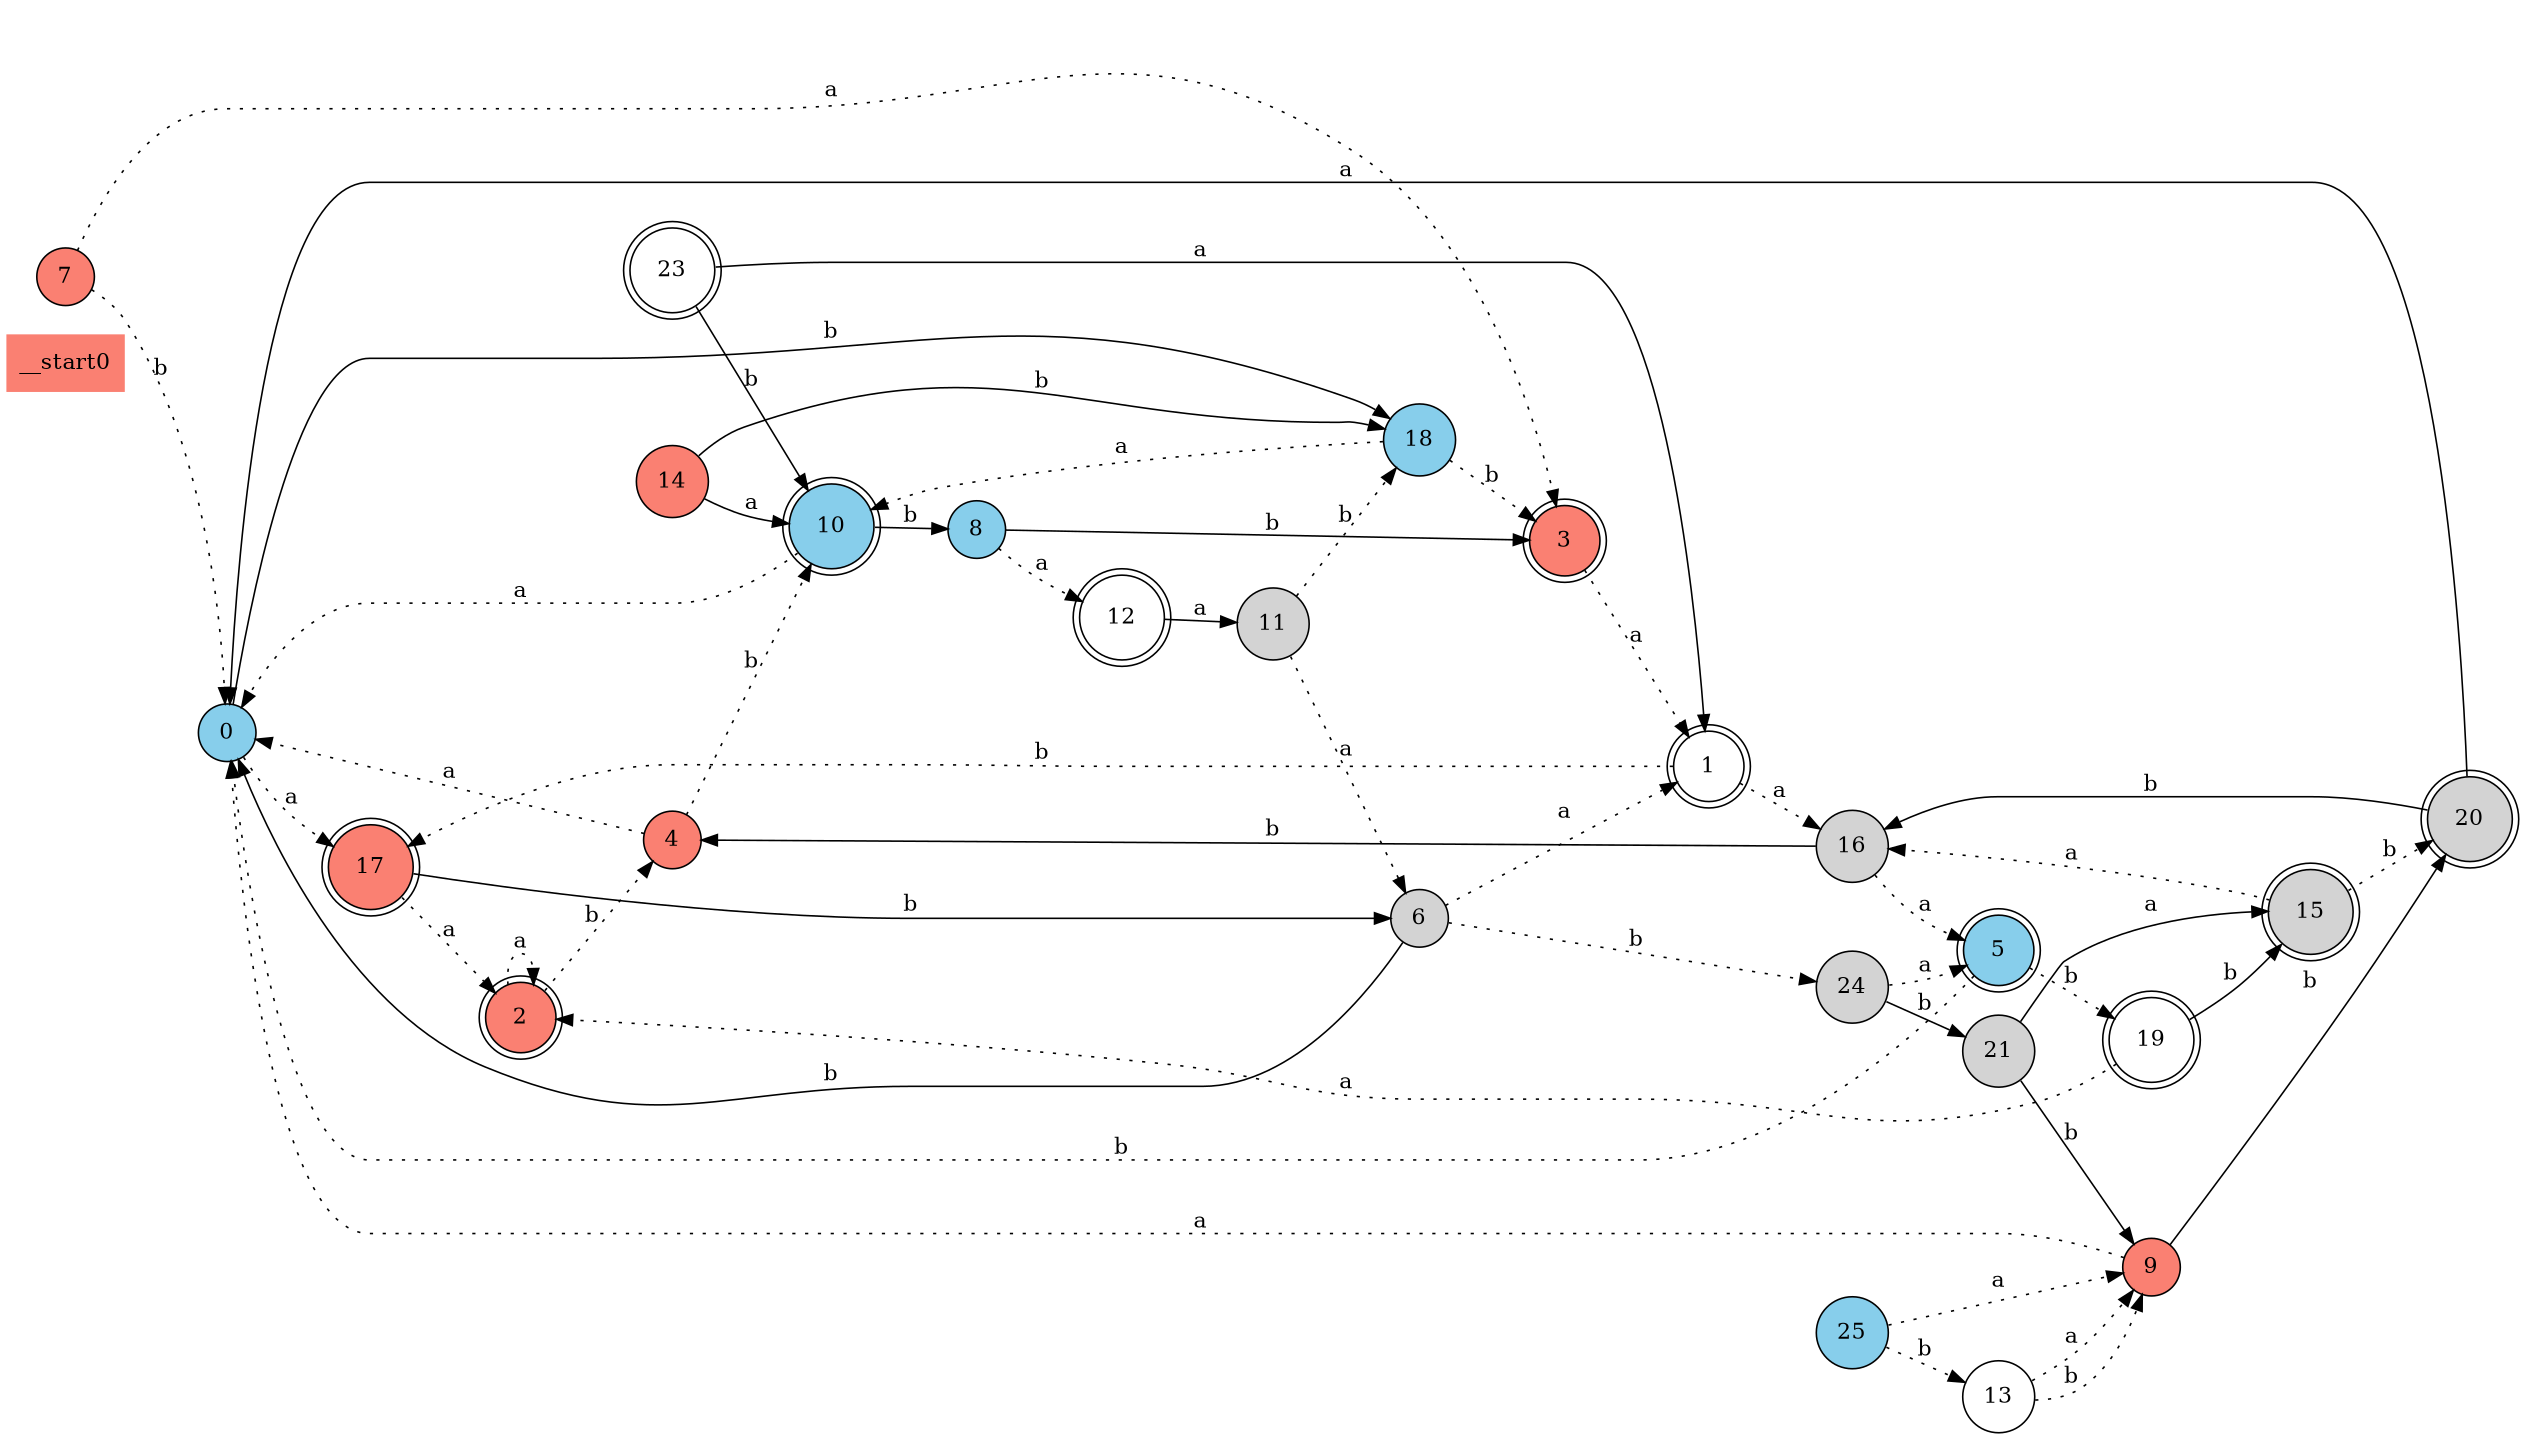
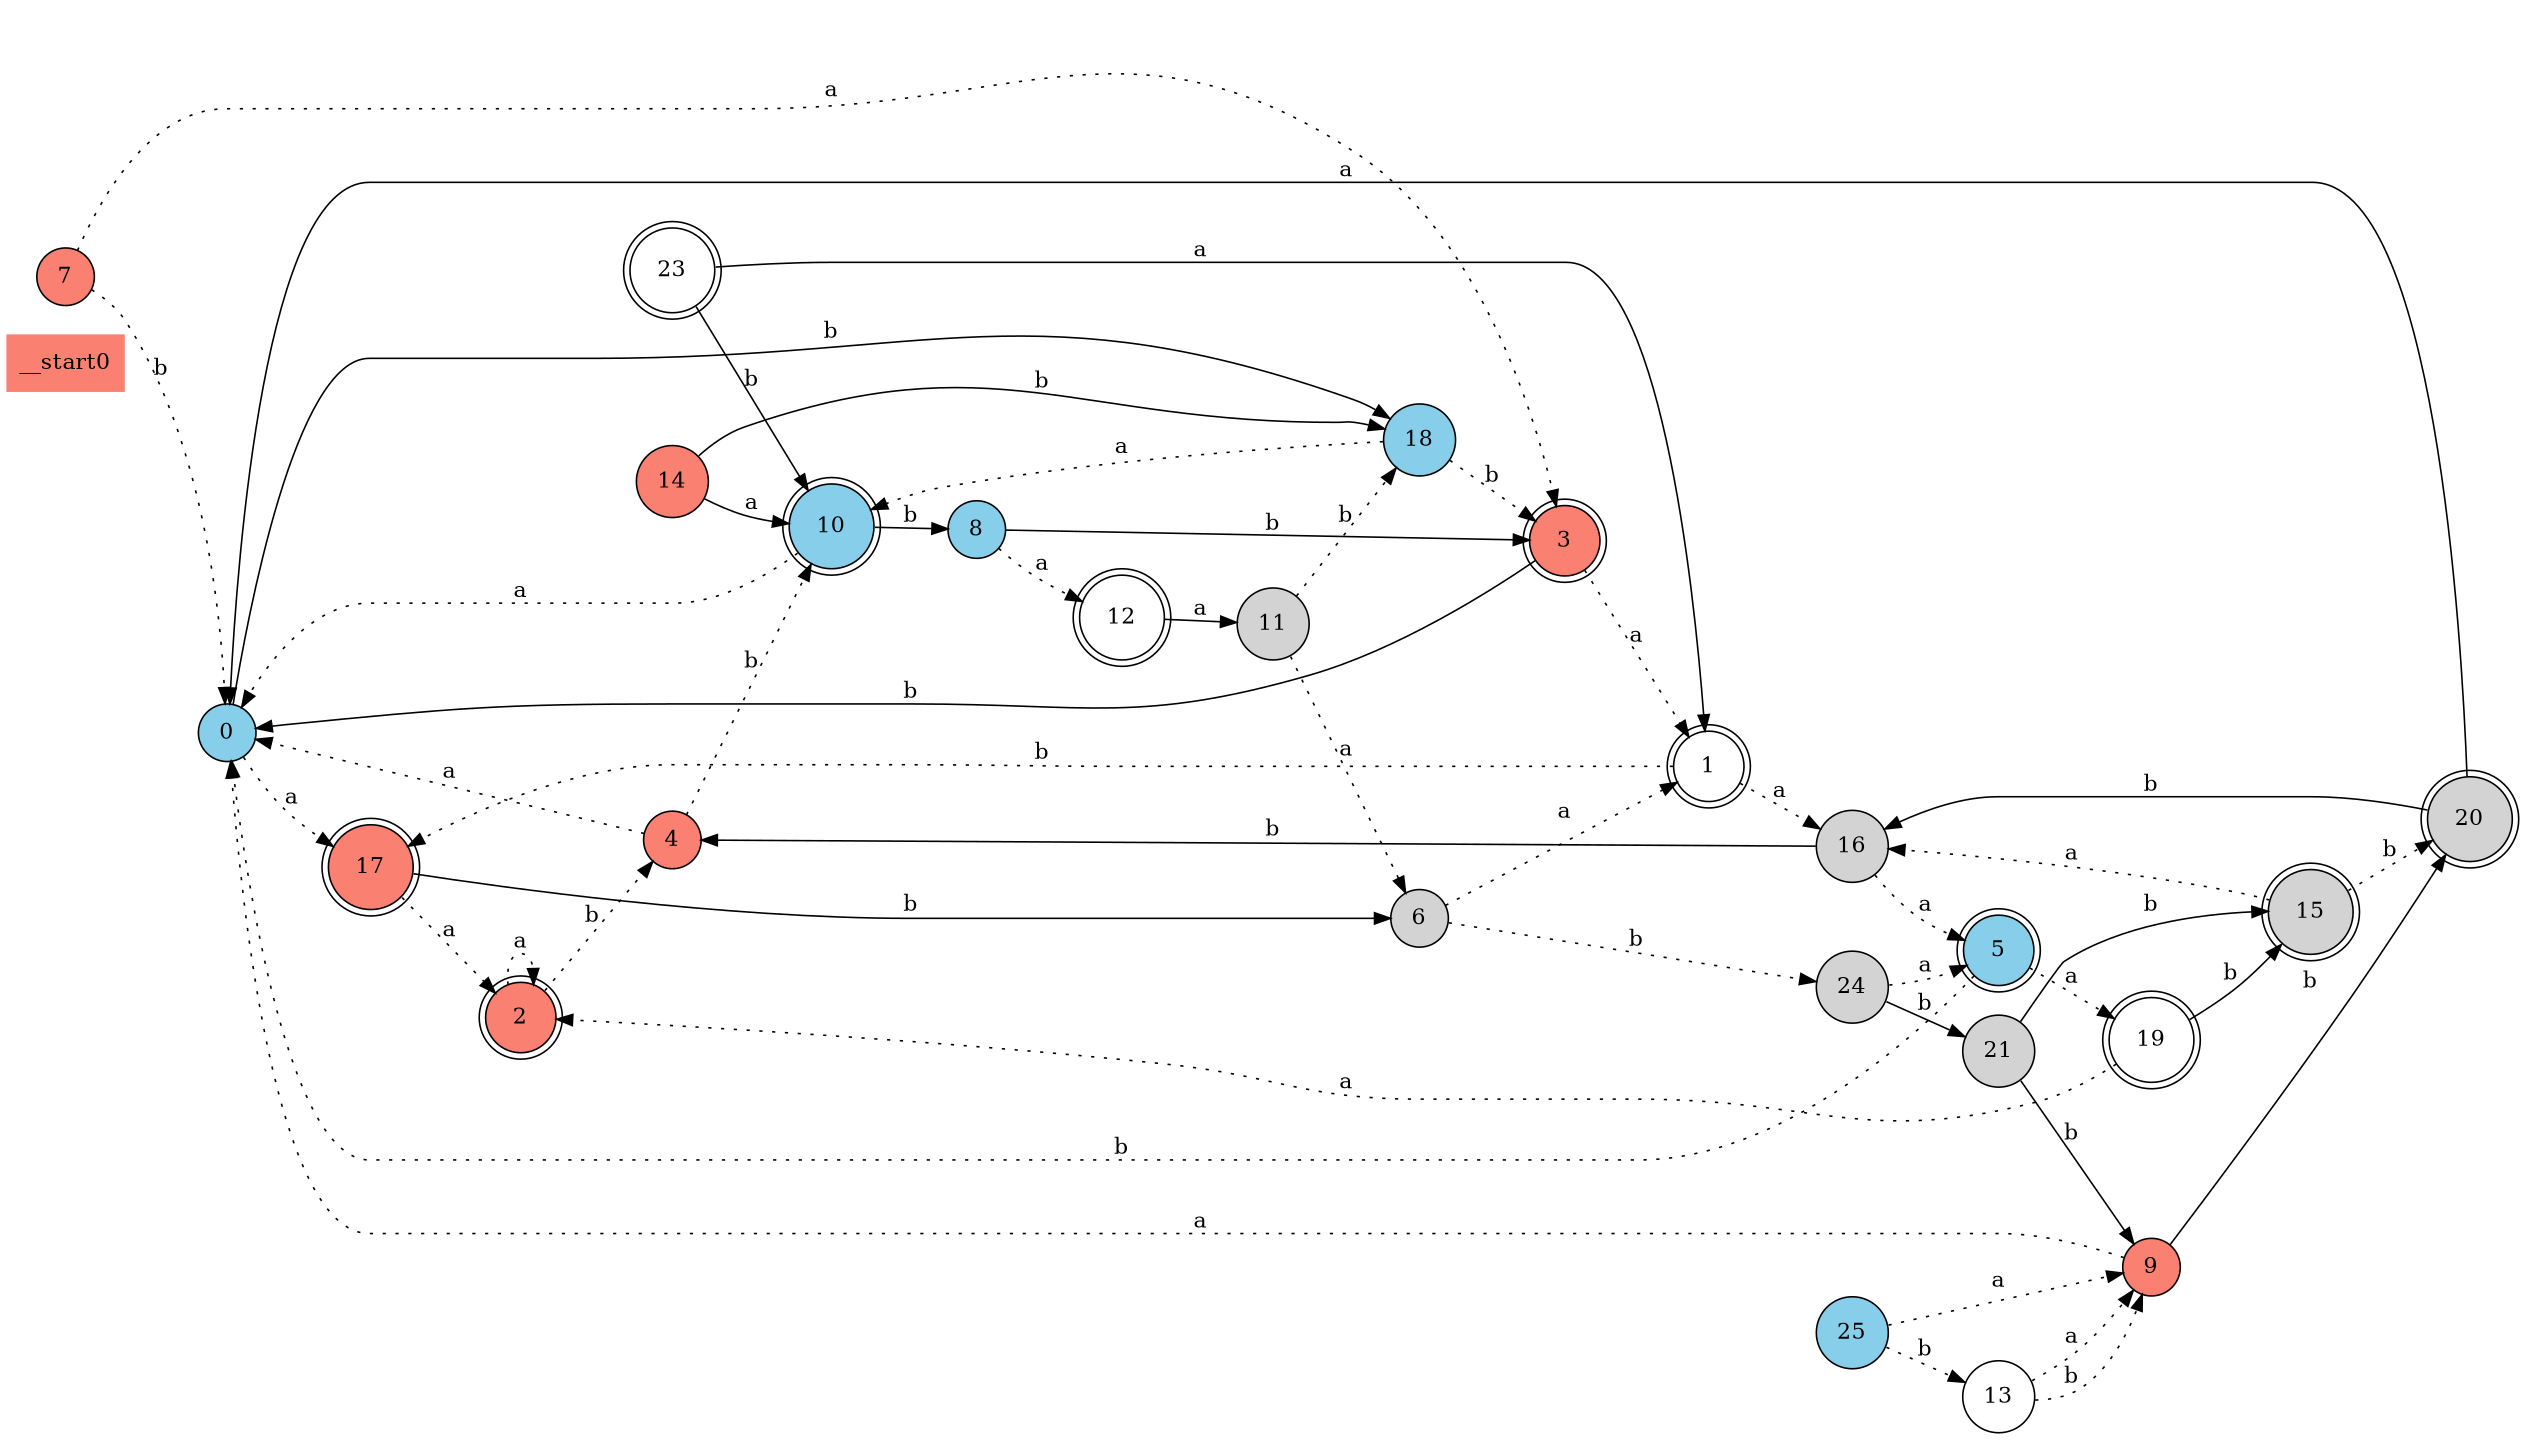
(2152, 905) -> (2152, 905)
(2072, 977) -> (2072, 977)
(775, 1095) -> (919, 704)
